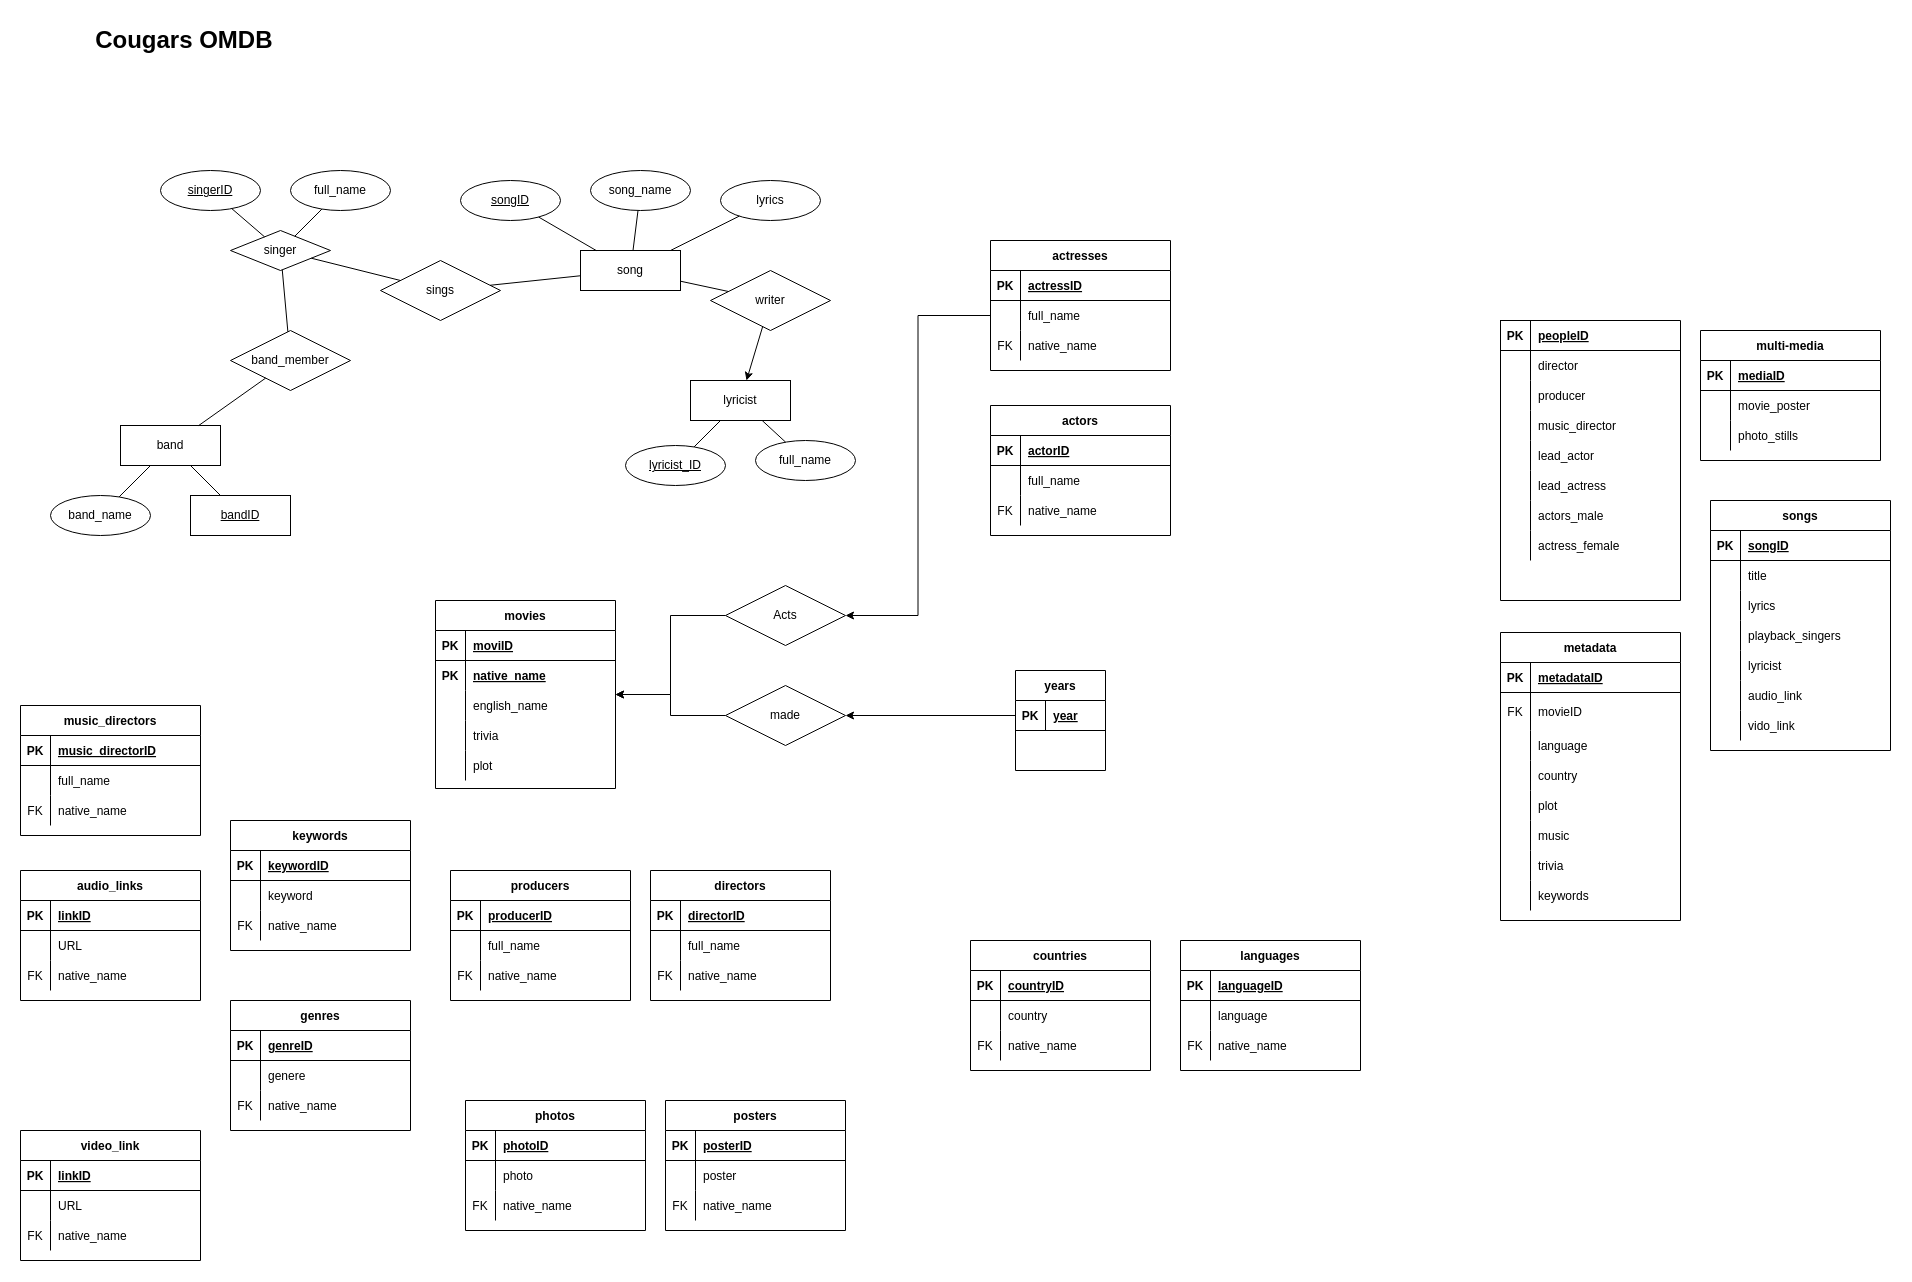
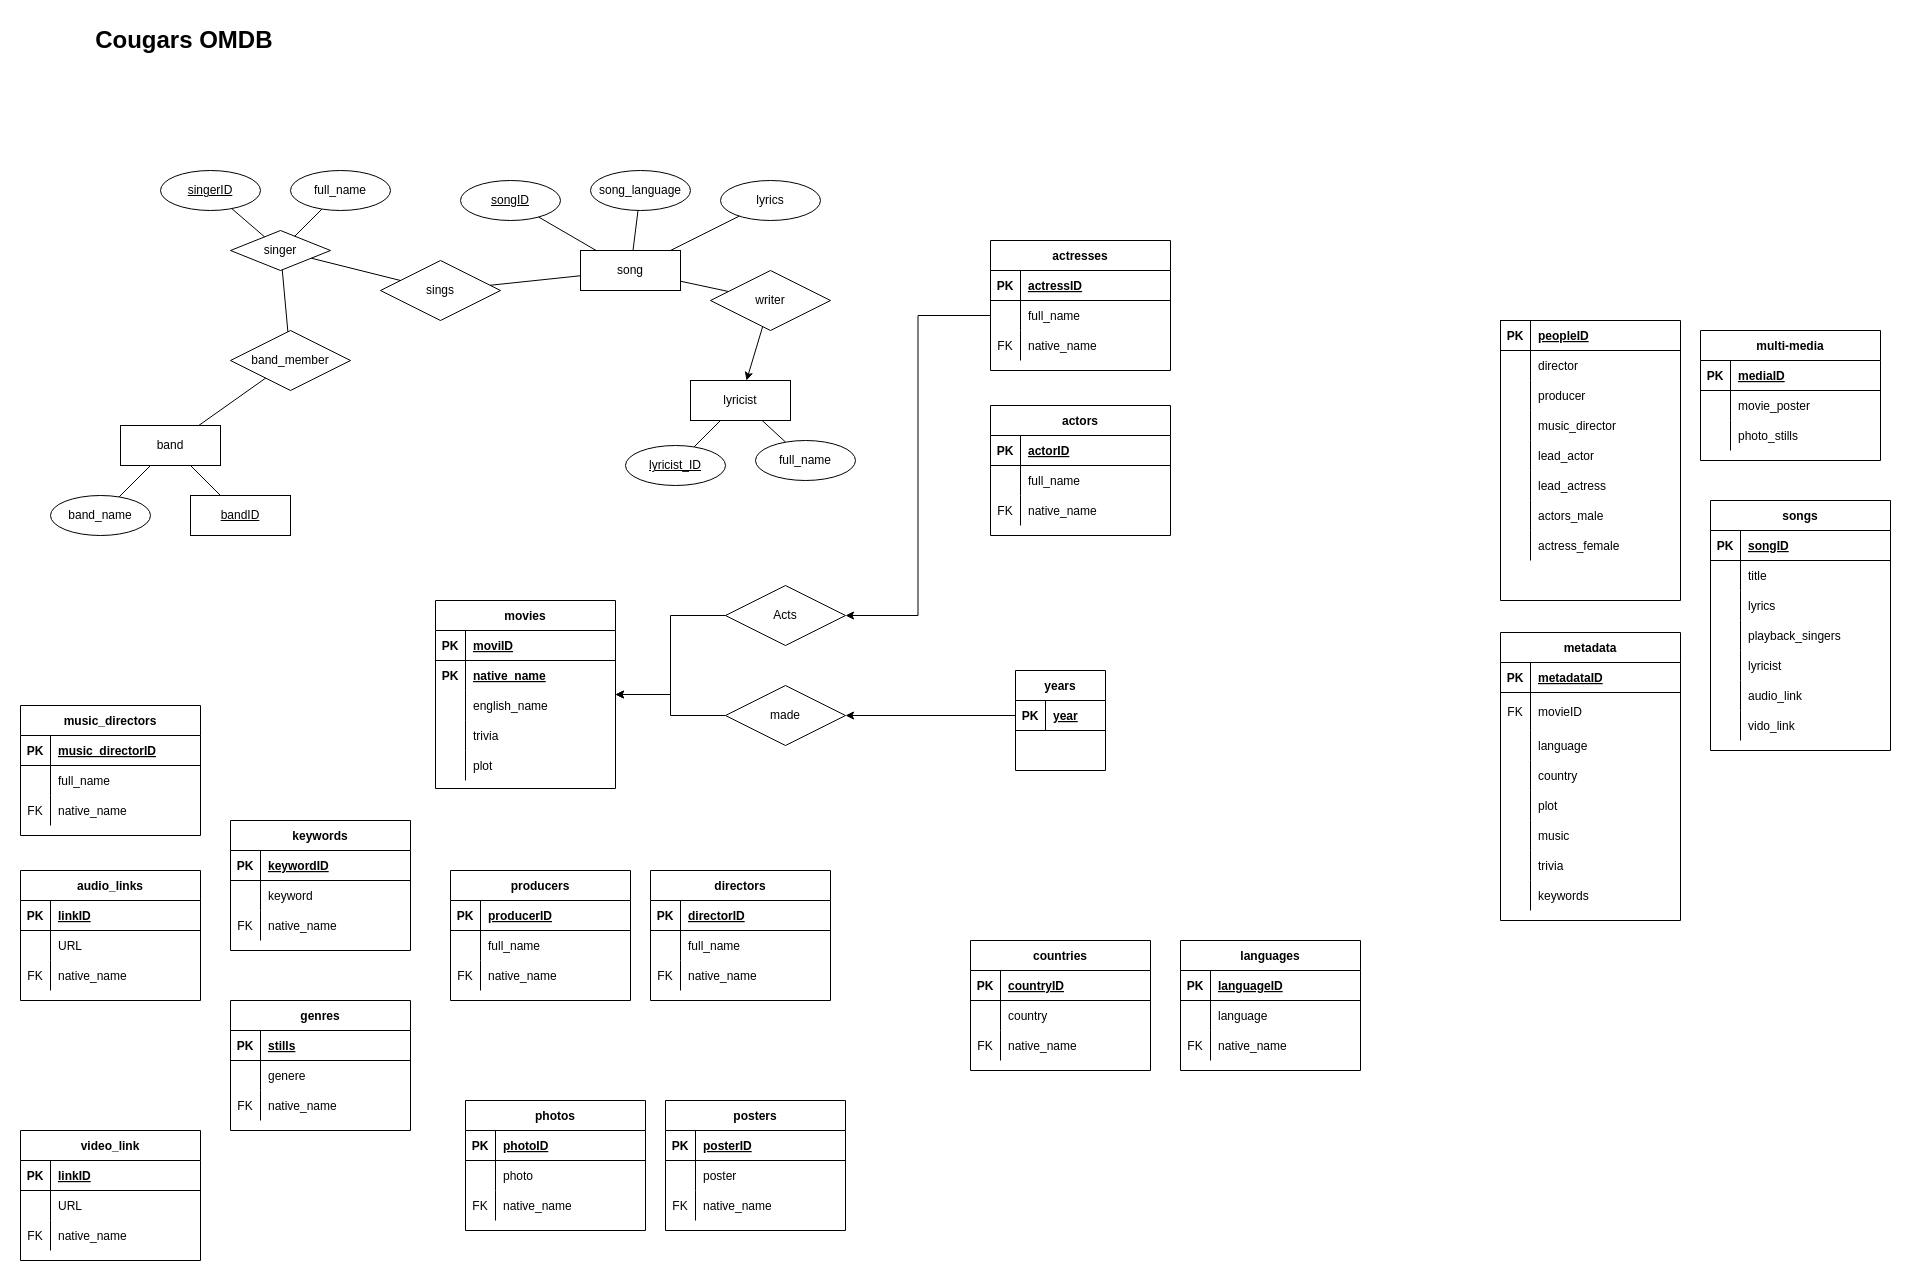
(641, 191) -> (641, 191)
(292, 1046) -> (283, 1046)
